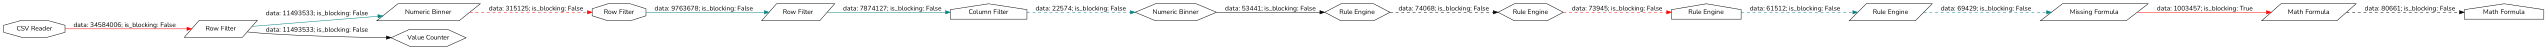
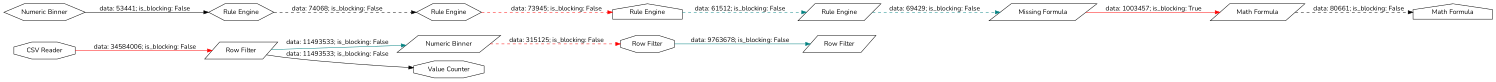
(989, 12) -> none
(428, 38) -> (449, 69)
